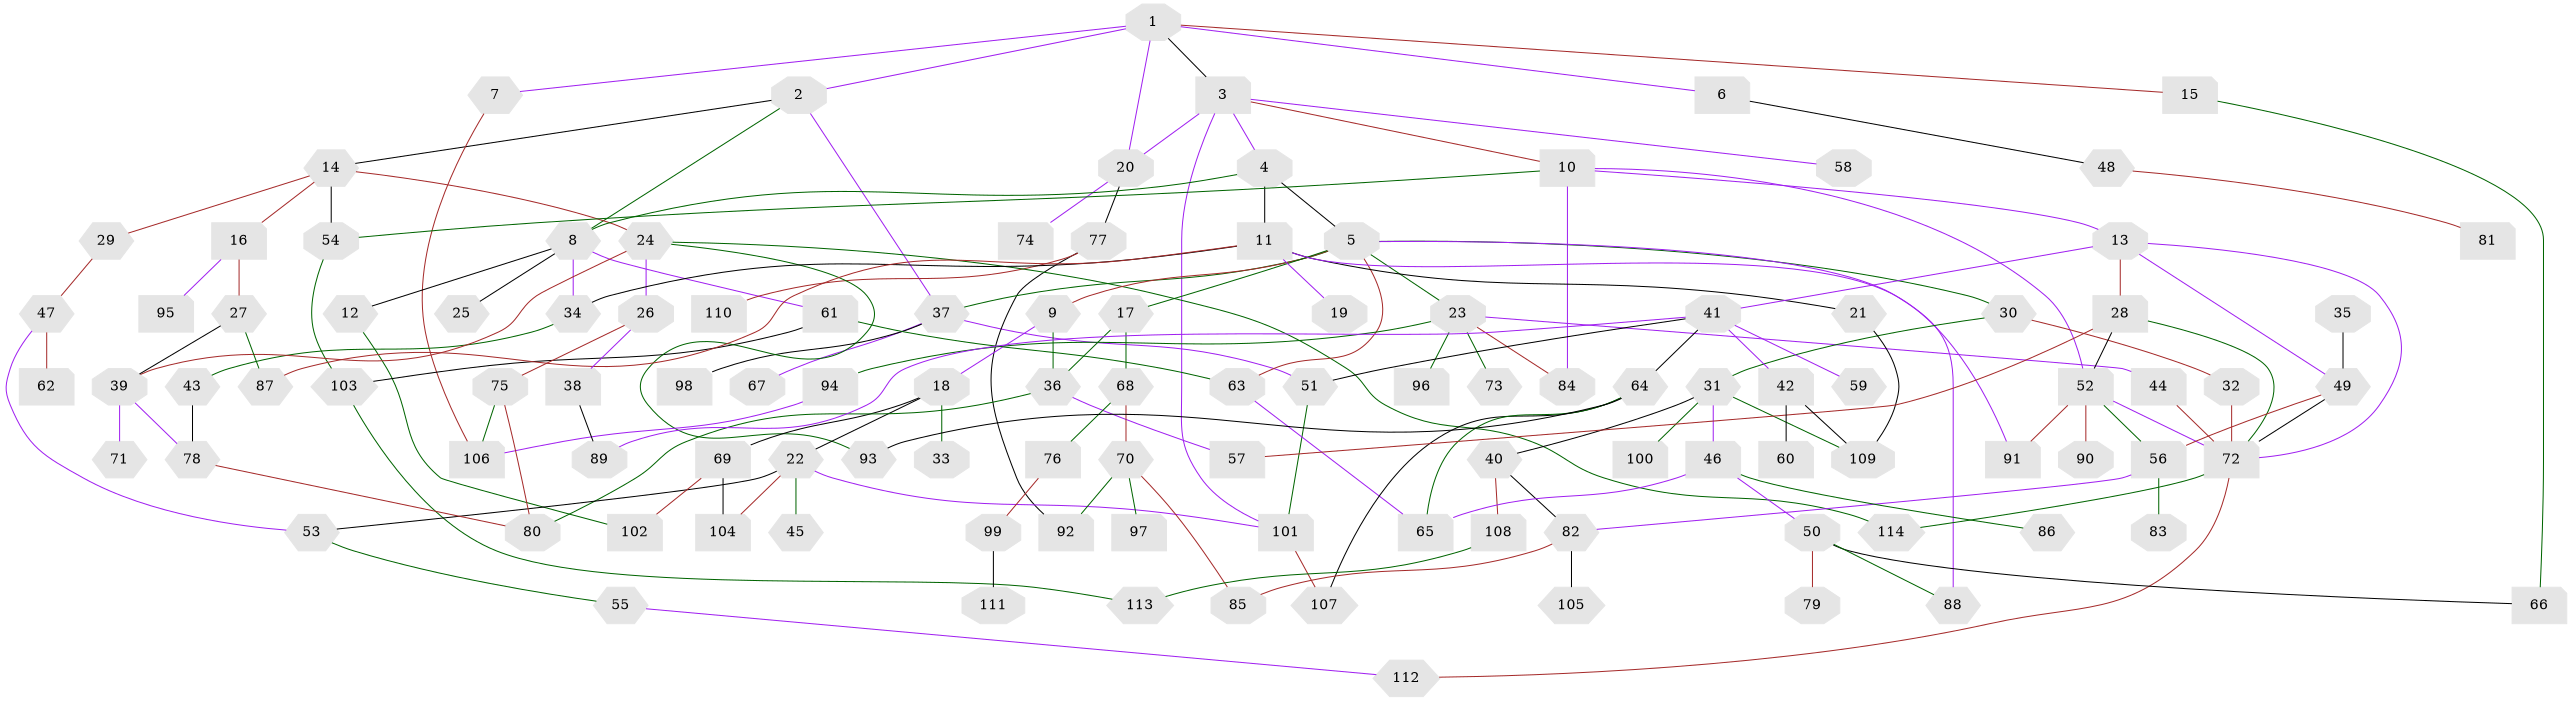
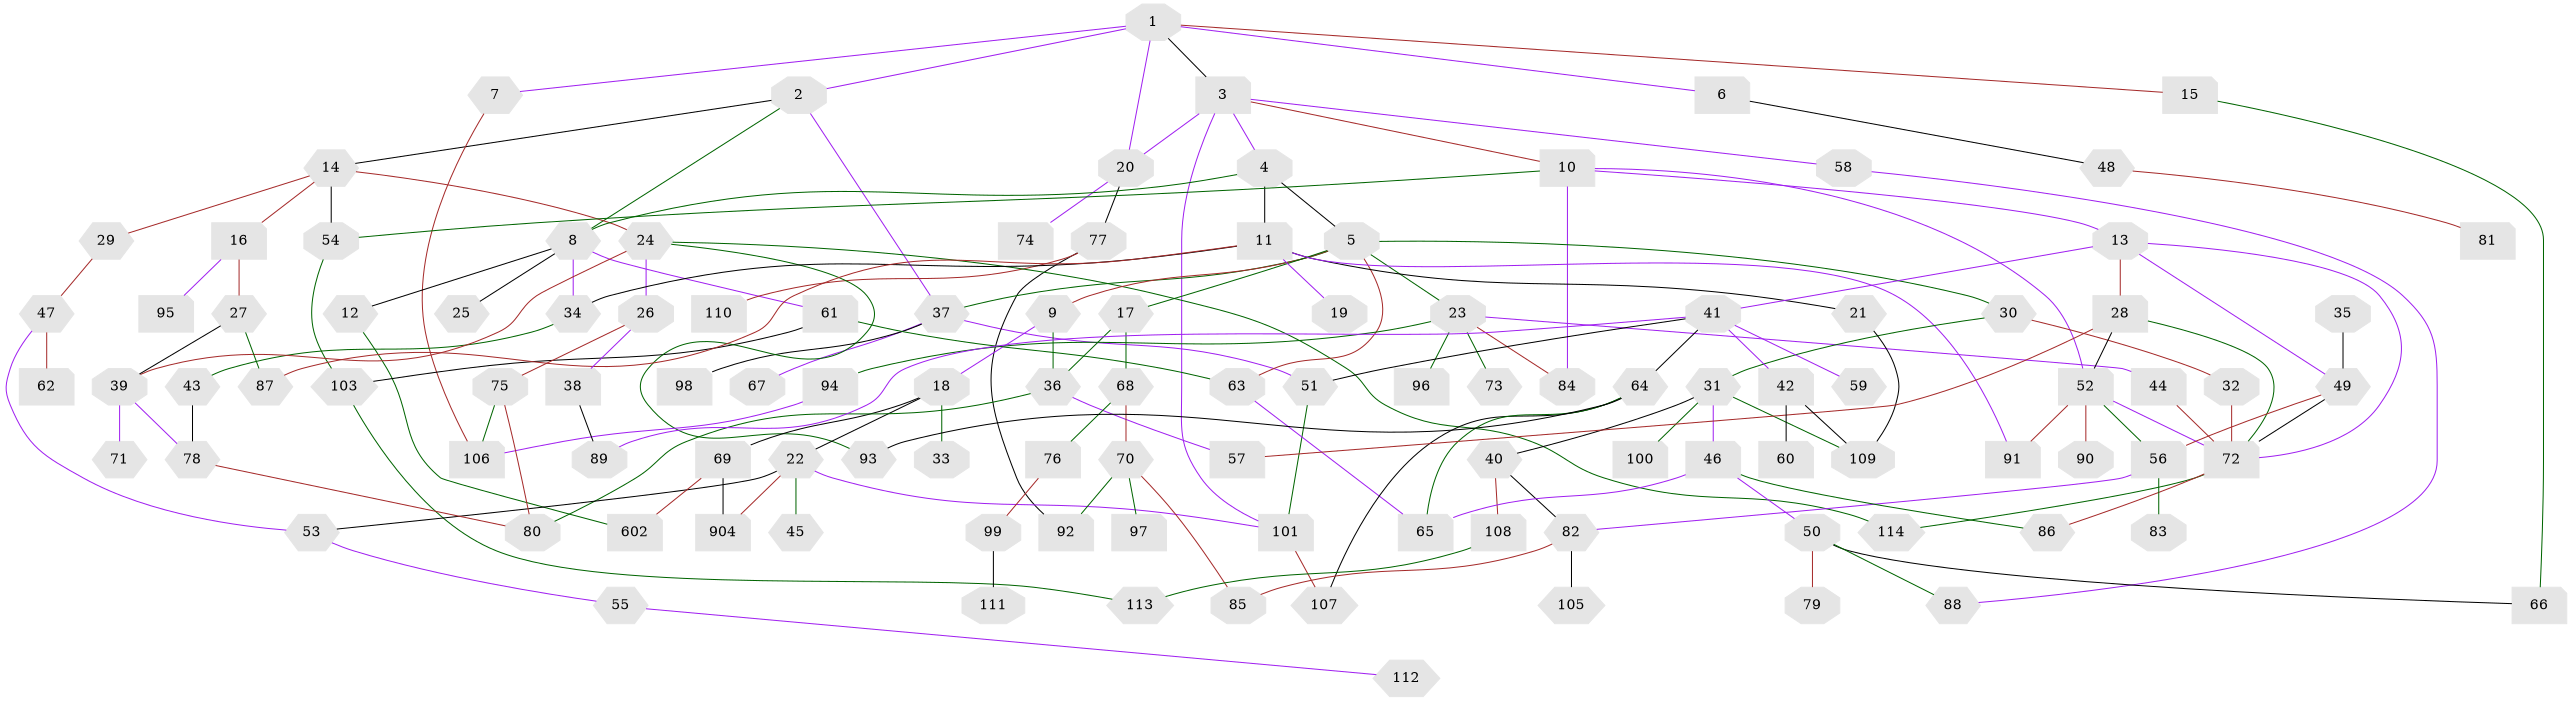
(1953, 378) -> (2435, 347)
(635, 533) -> (635, 533)
(723, 533) -> (723, 533)
(463, 578) -> (463, 578)
(1867, 645) -> (2137, 500)
